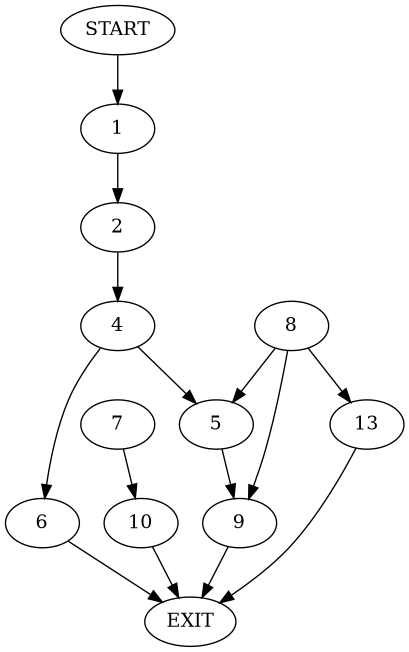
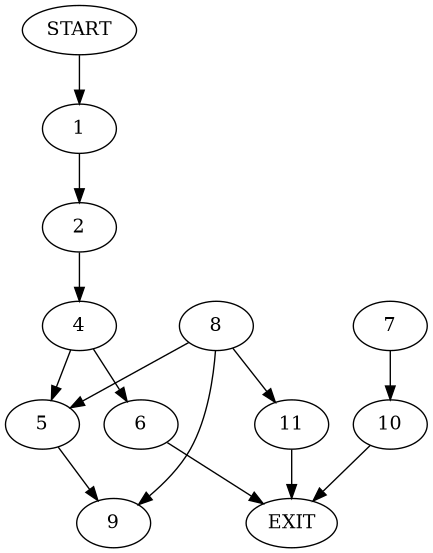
(367, 425) -> (292, 425)
(218, 566) -> none
